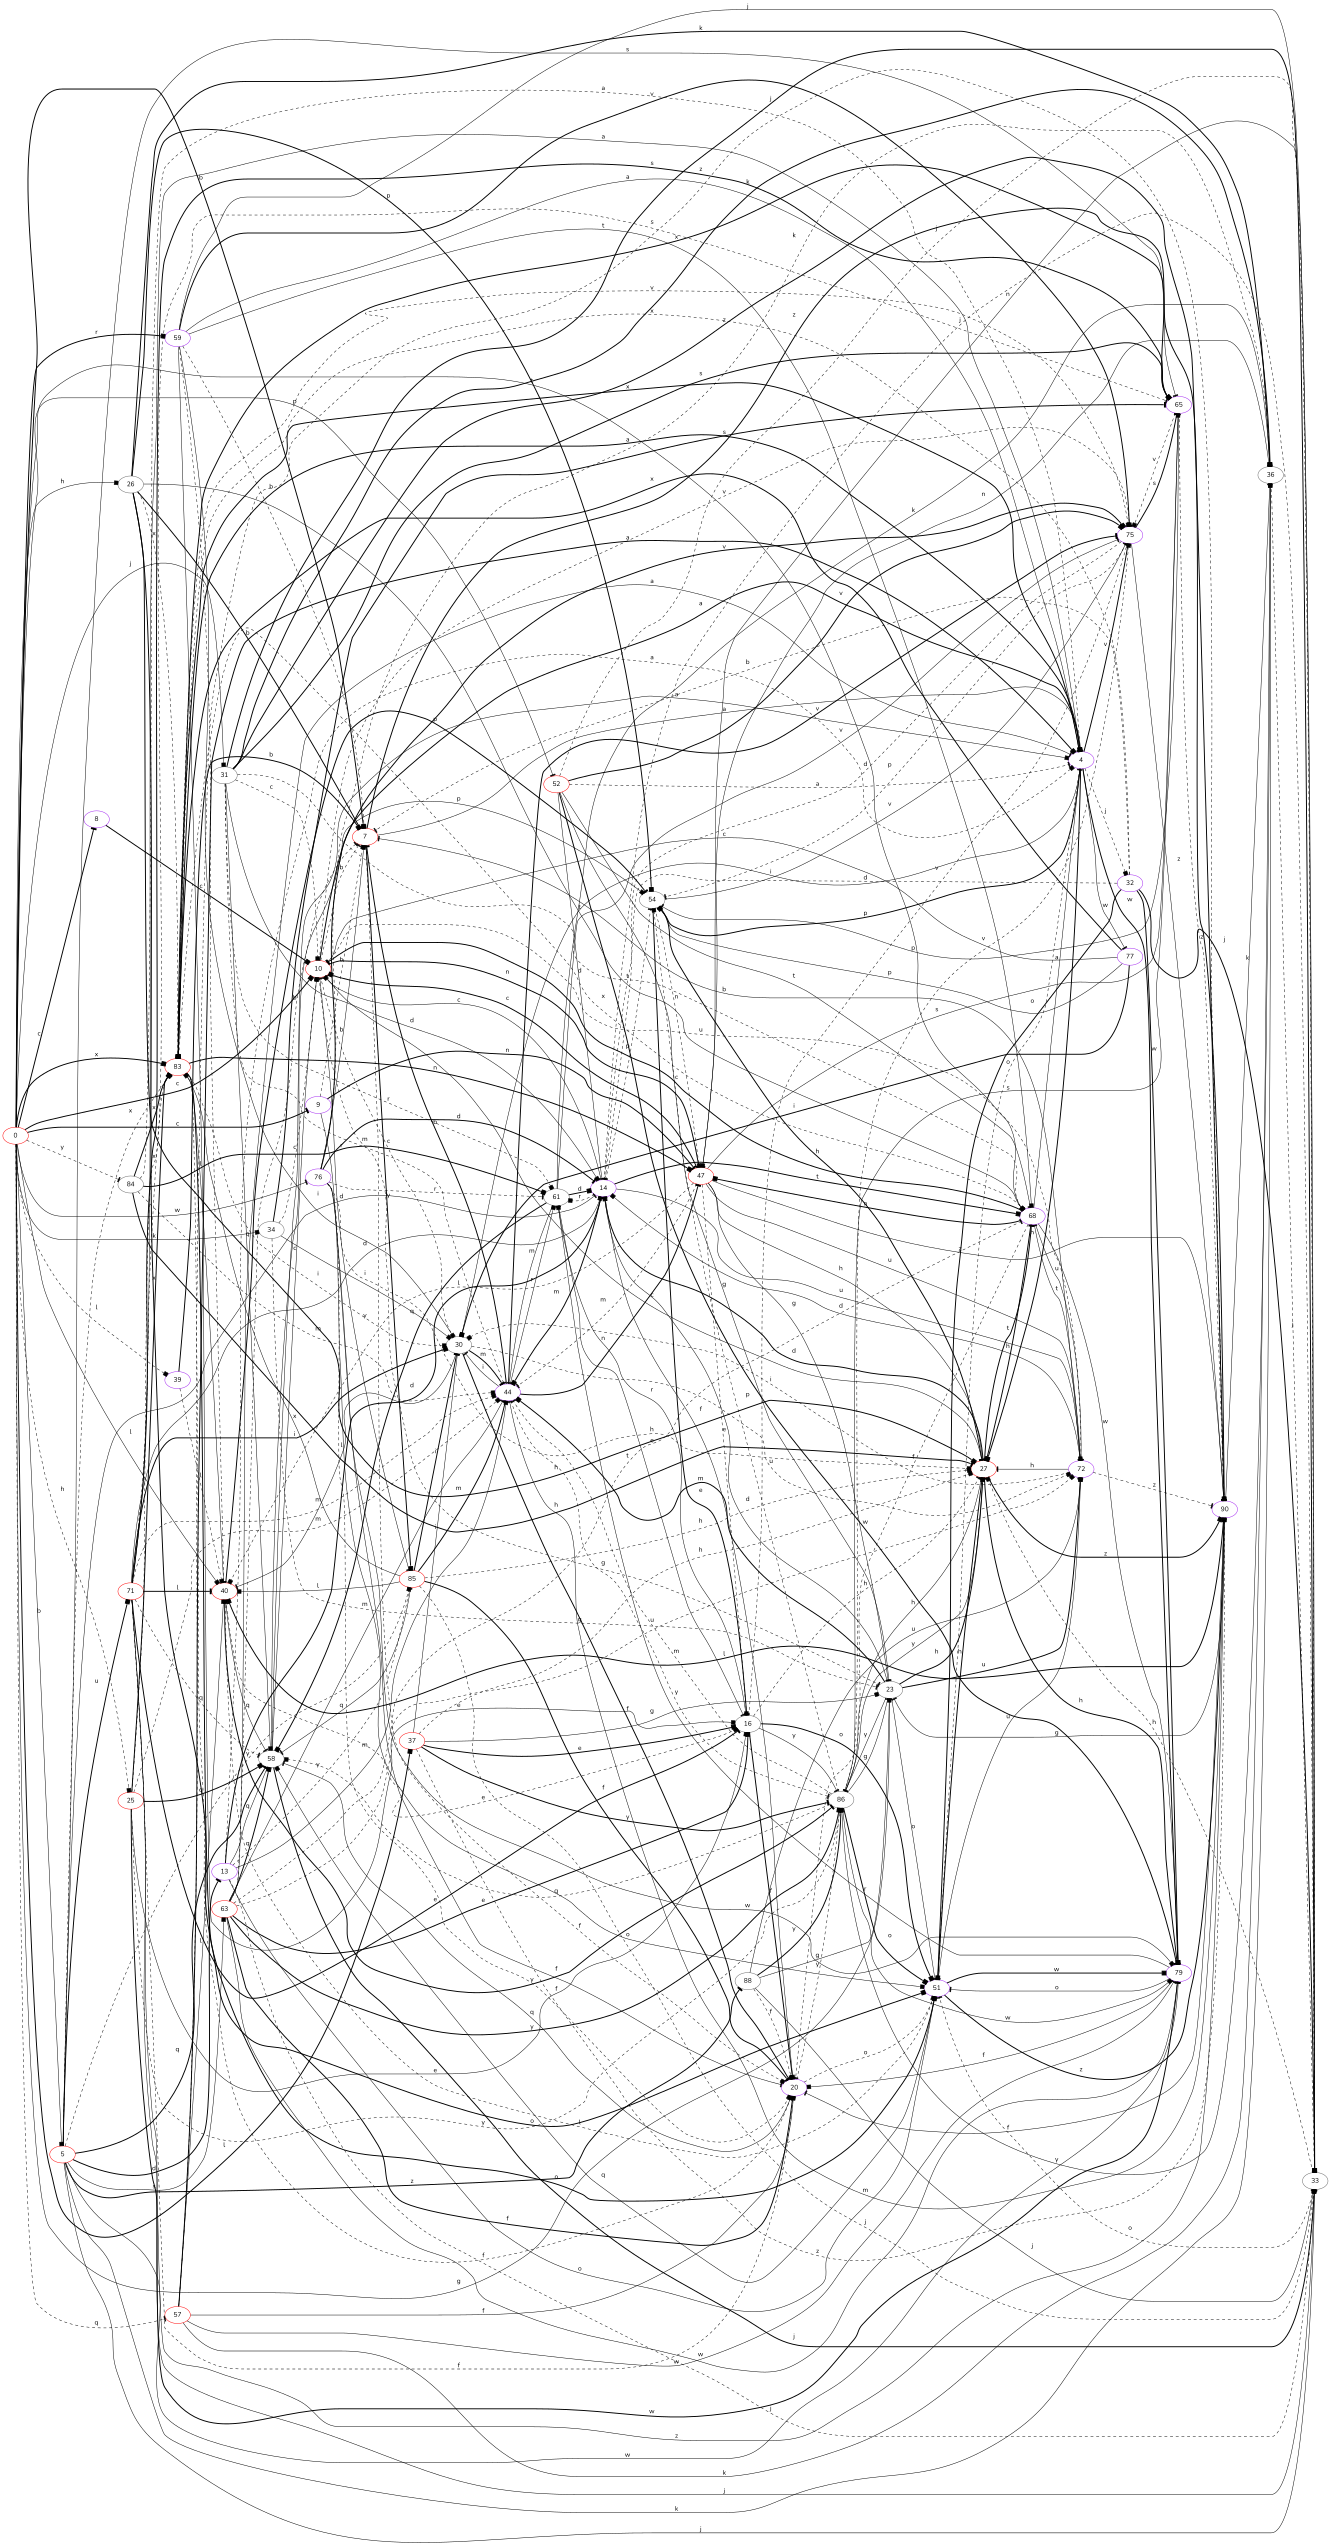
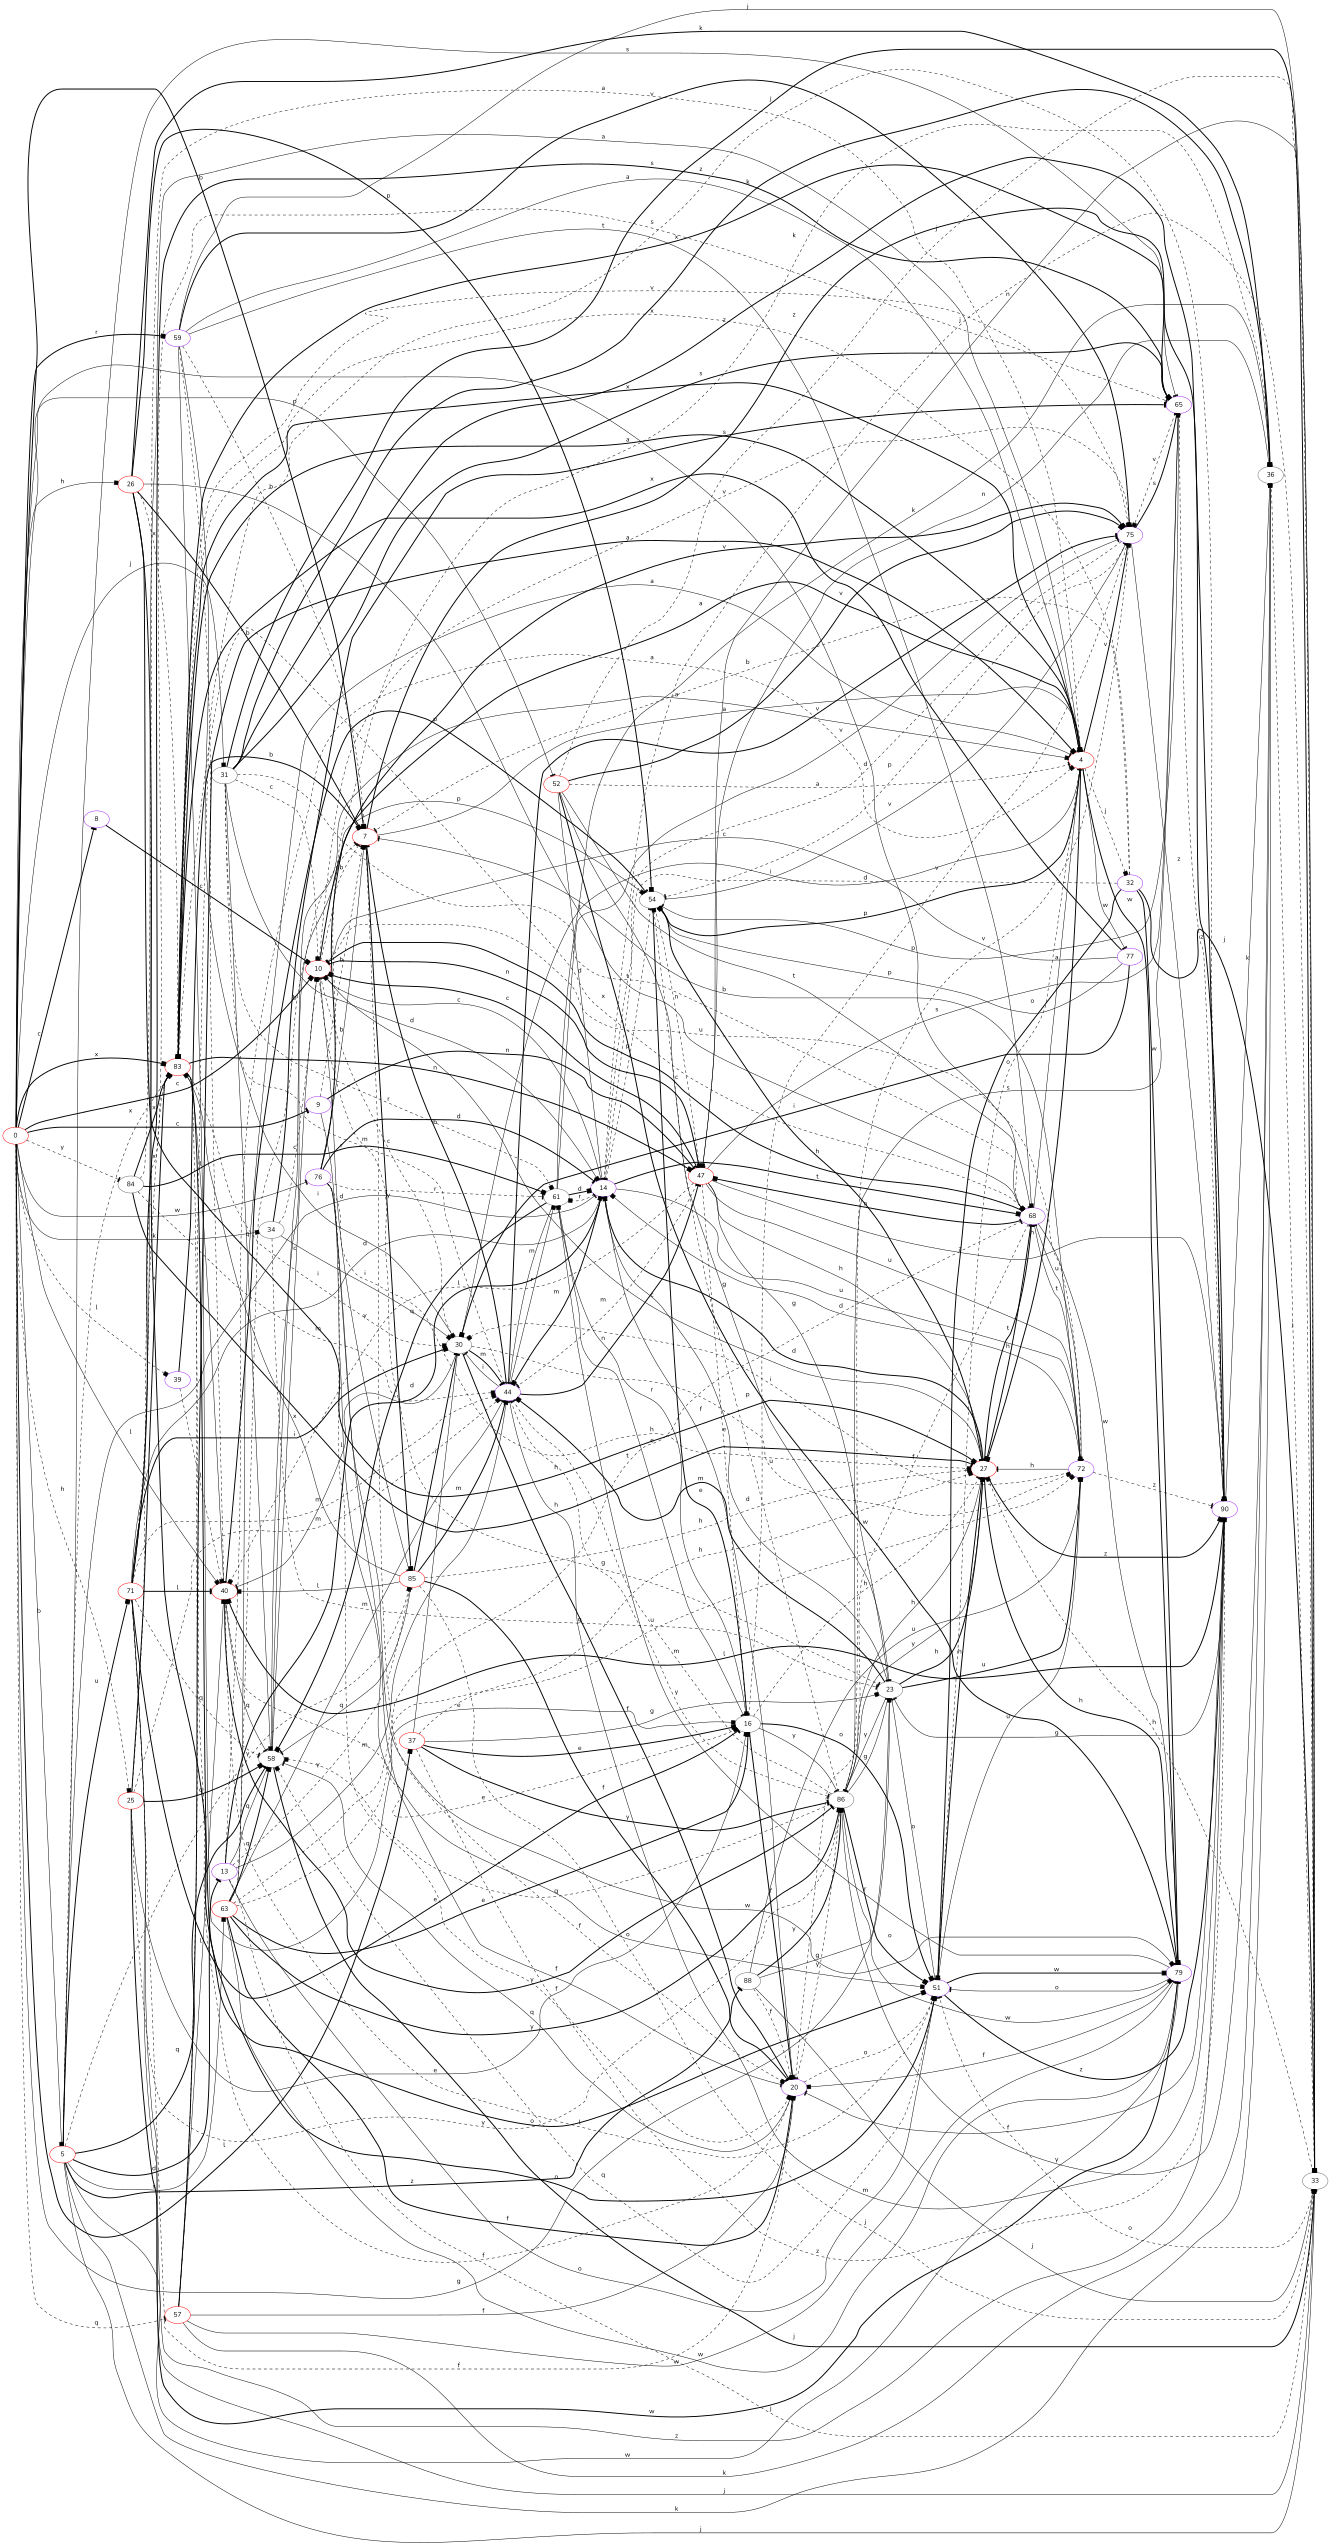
(131, 485) -> (131, 485)
(1081, 760) -> (1081, 760)
(603, 2188) -> (603, 2188)
